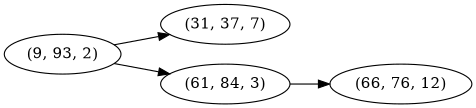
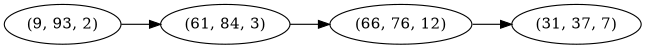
(136, 41) -> (486, 24)
